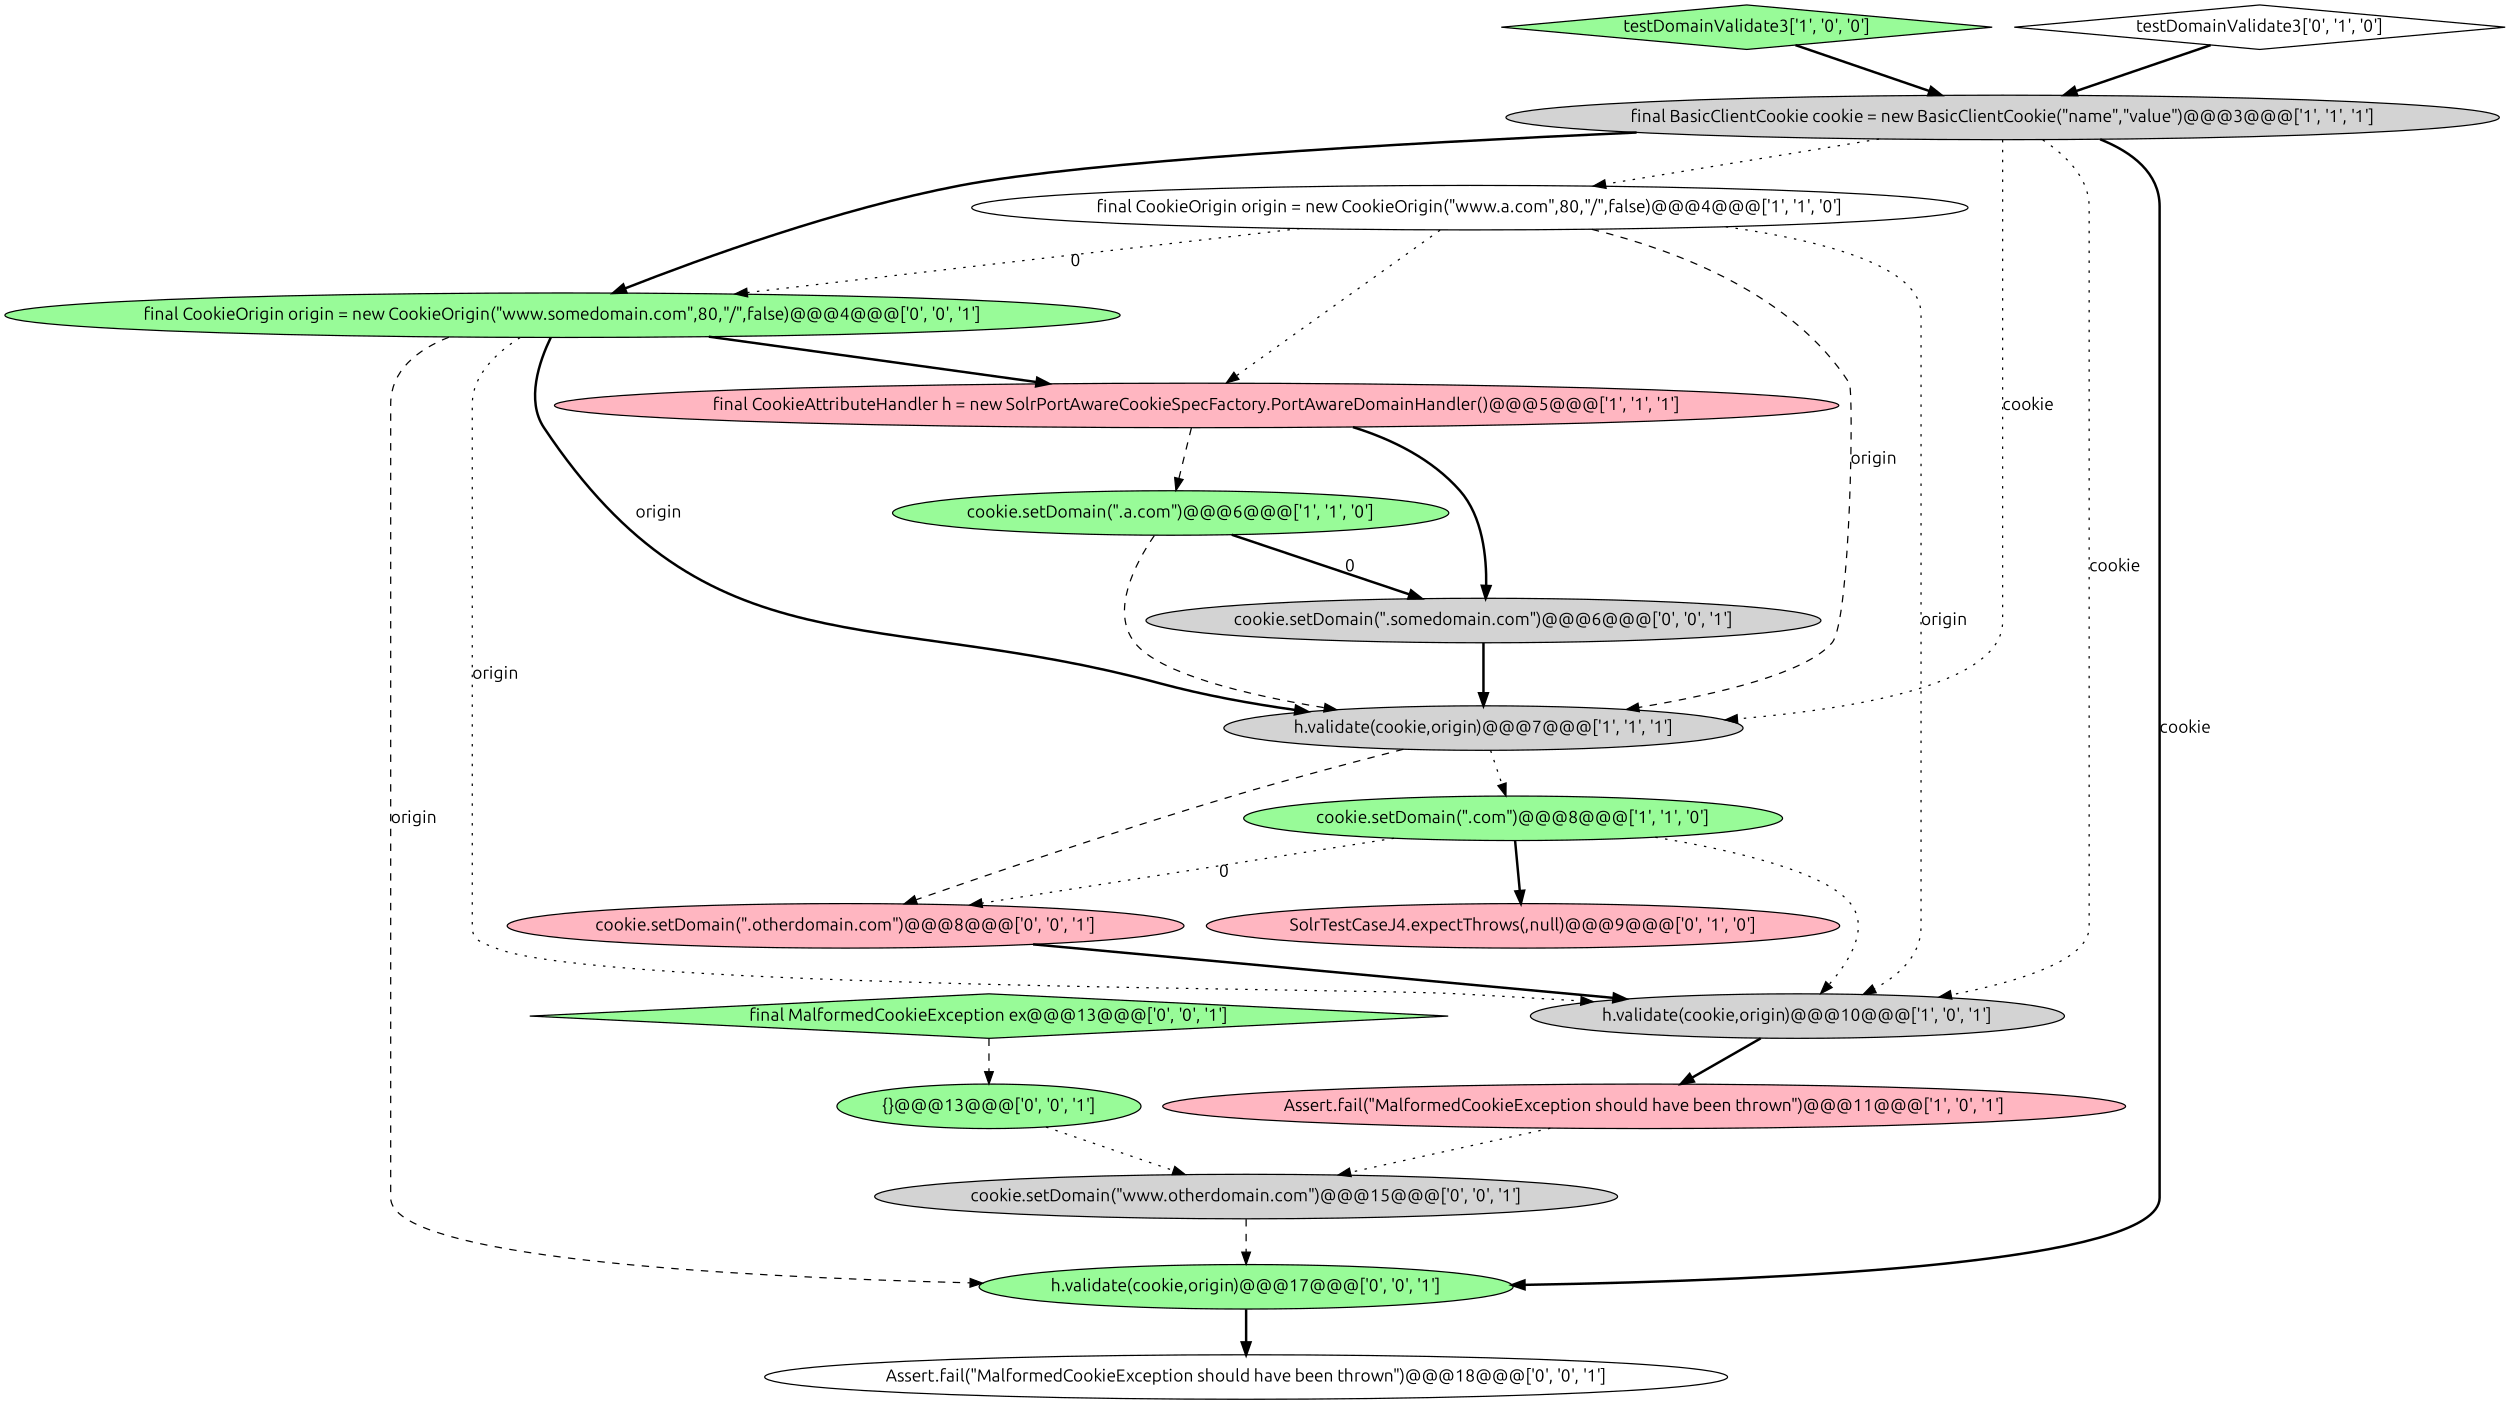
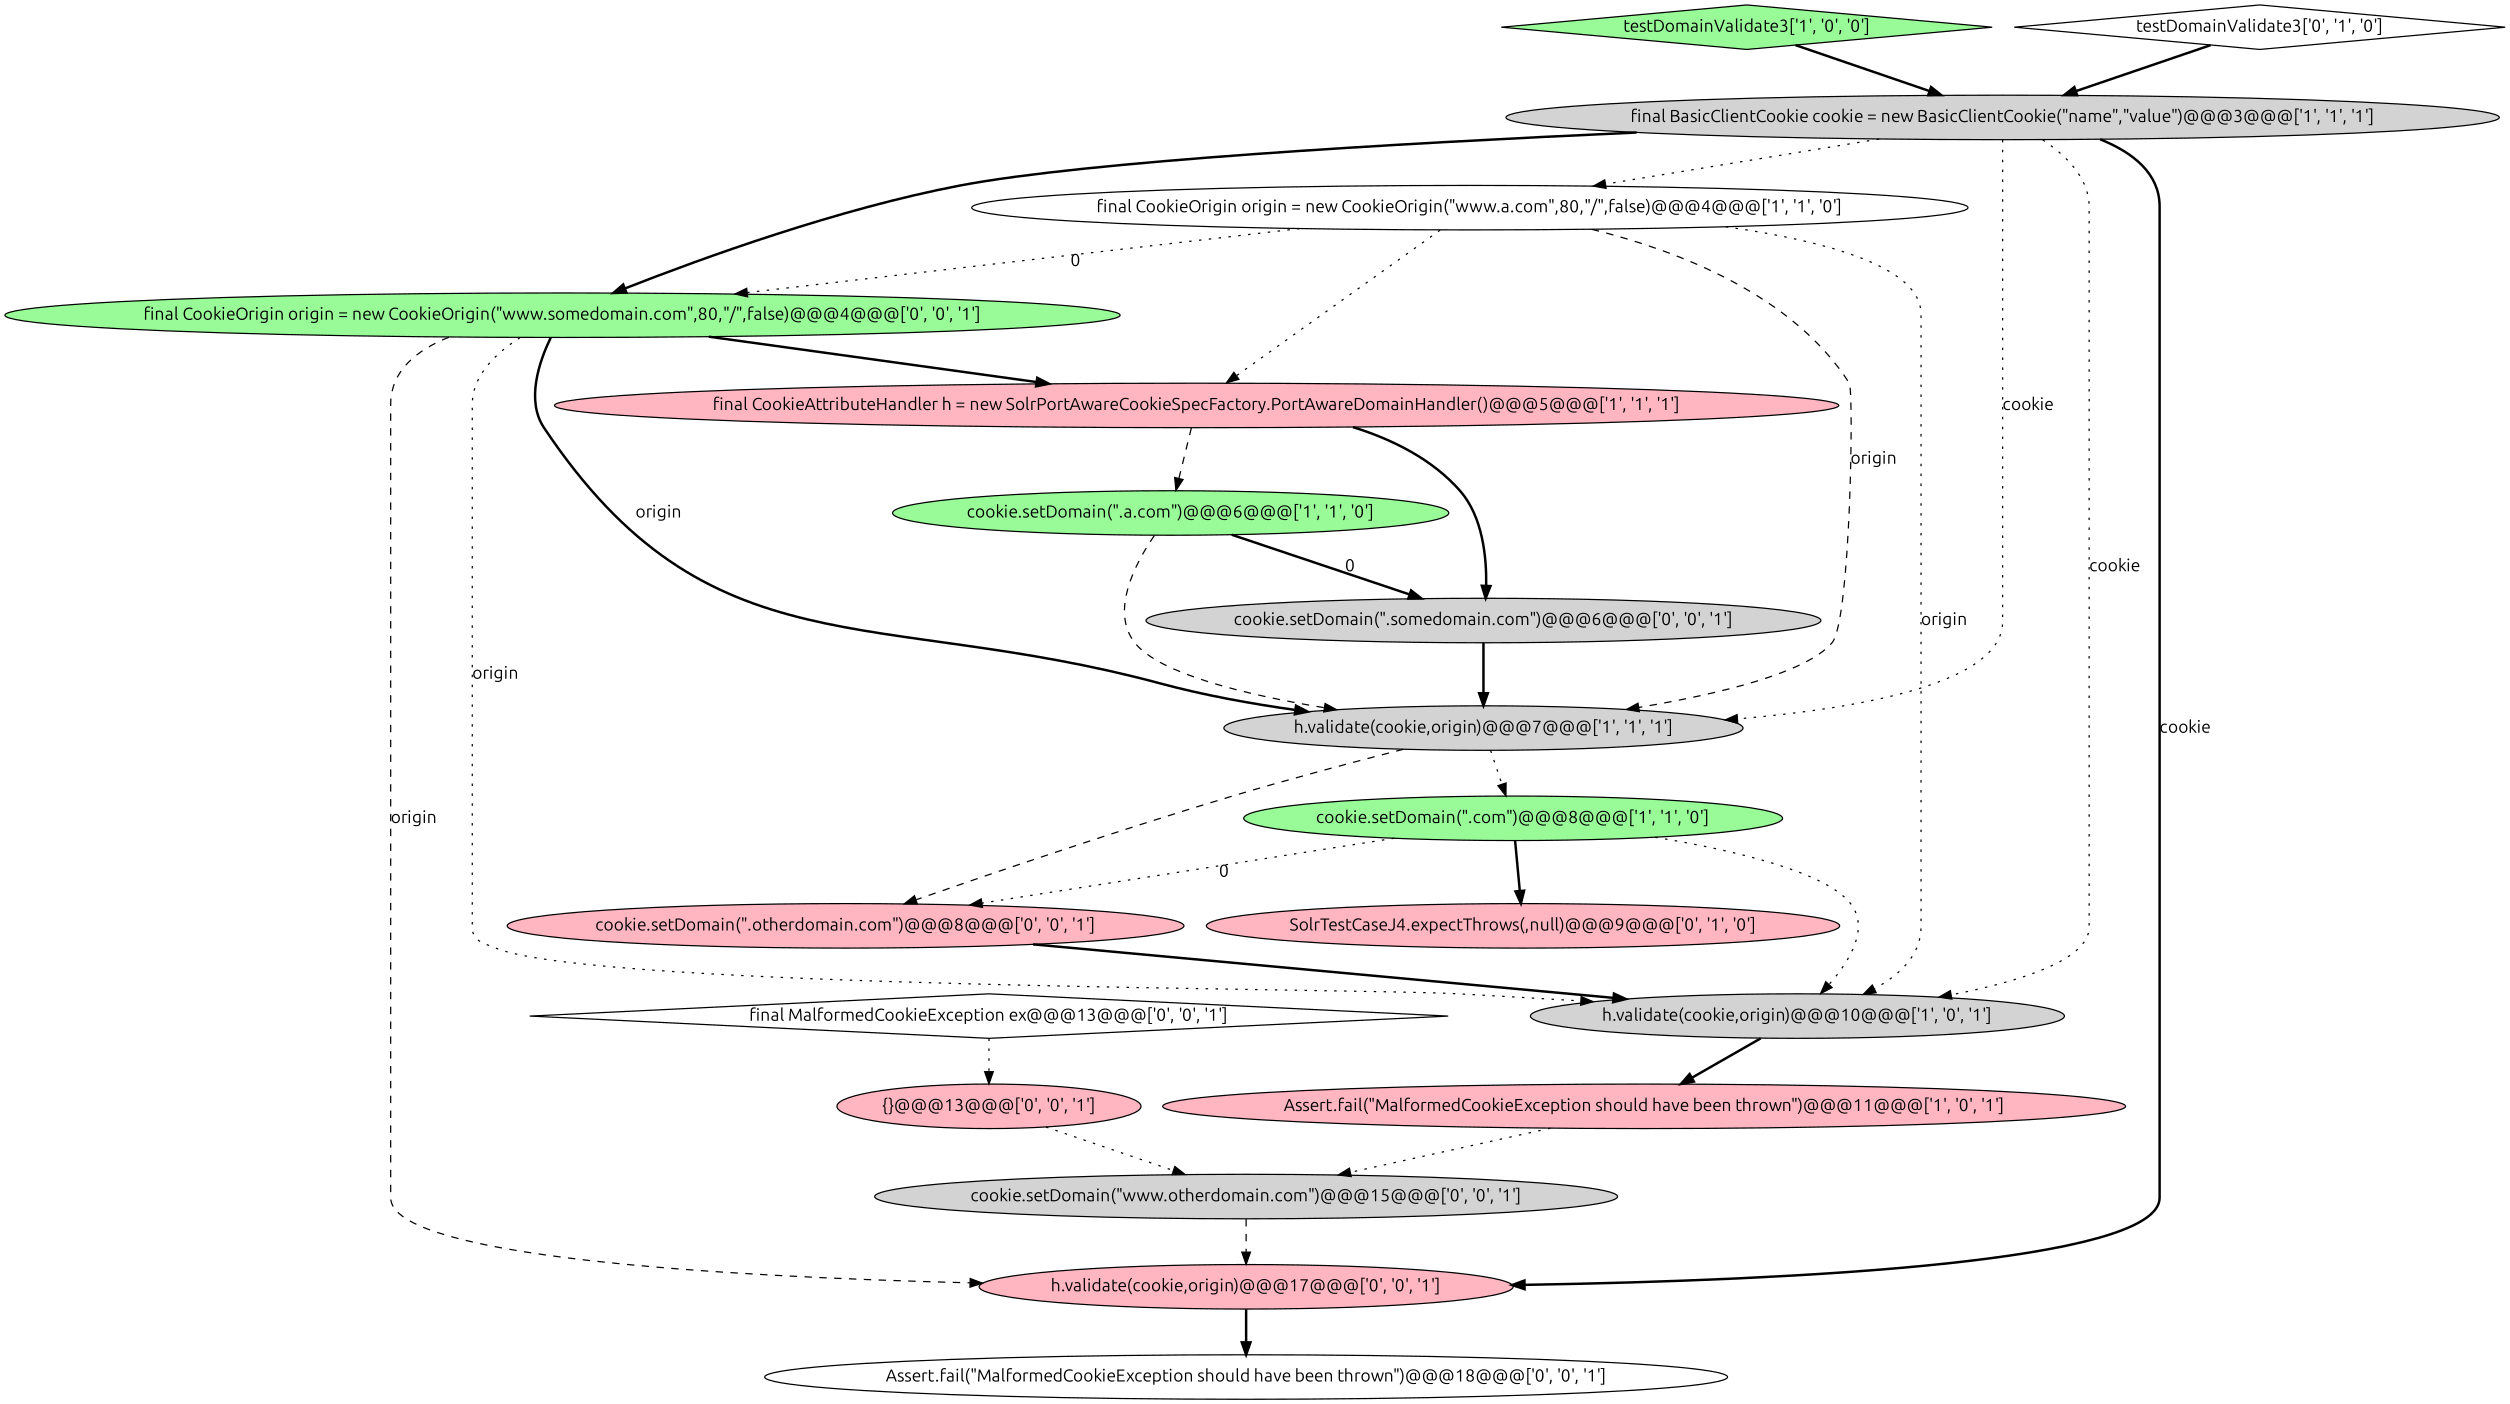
(989, 1016) -> (989, 1016)
(989, 1055) -> (989, 1055)
(989, 1106) -> (989, 1106)
(1246, 1287) -> (1246, 1287)
